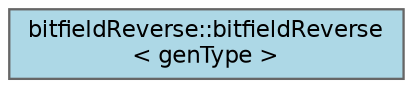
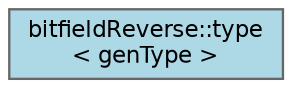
(206, 44) -> (146, 44)
